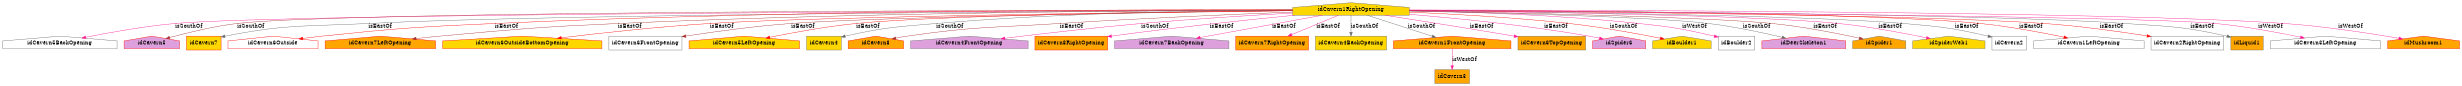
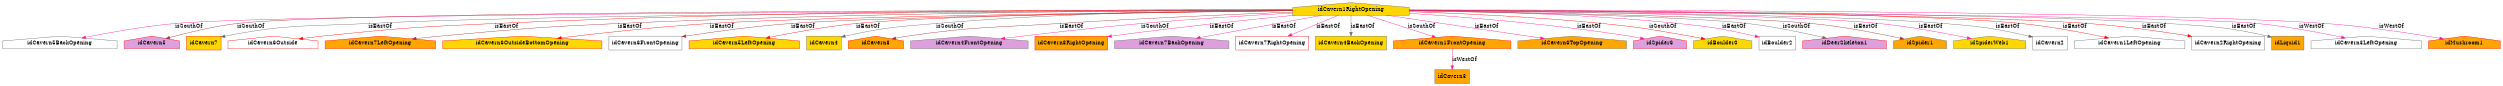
(1365, 26) -> (1363, 26)
(1400, 26) -> (1400, 26)
(1695, 26) -> (1734, 26)
(1272, 43) -> (1272, 43)
(1552, 43) -> (1572, 43)
(1682, 43) -> (1723, 43)
